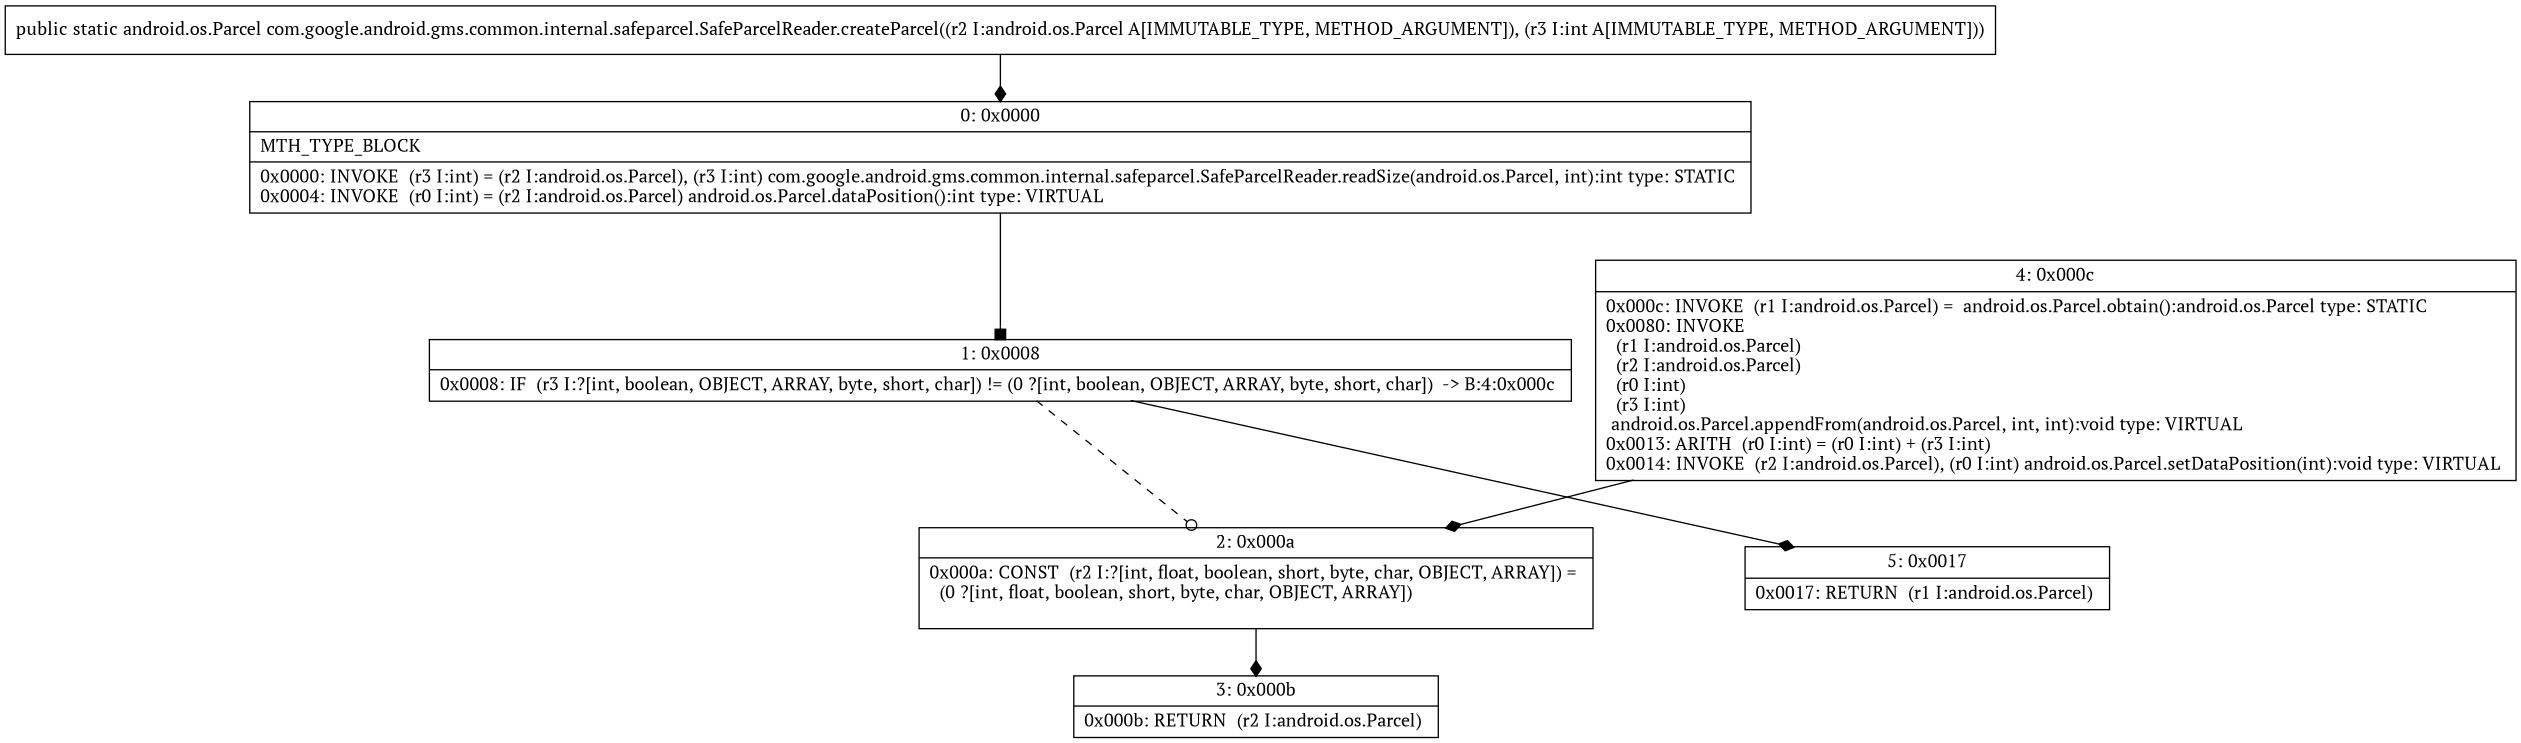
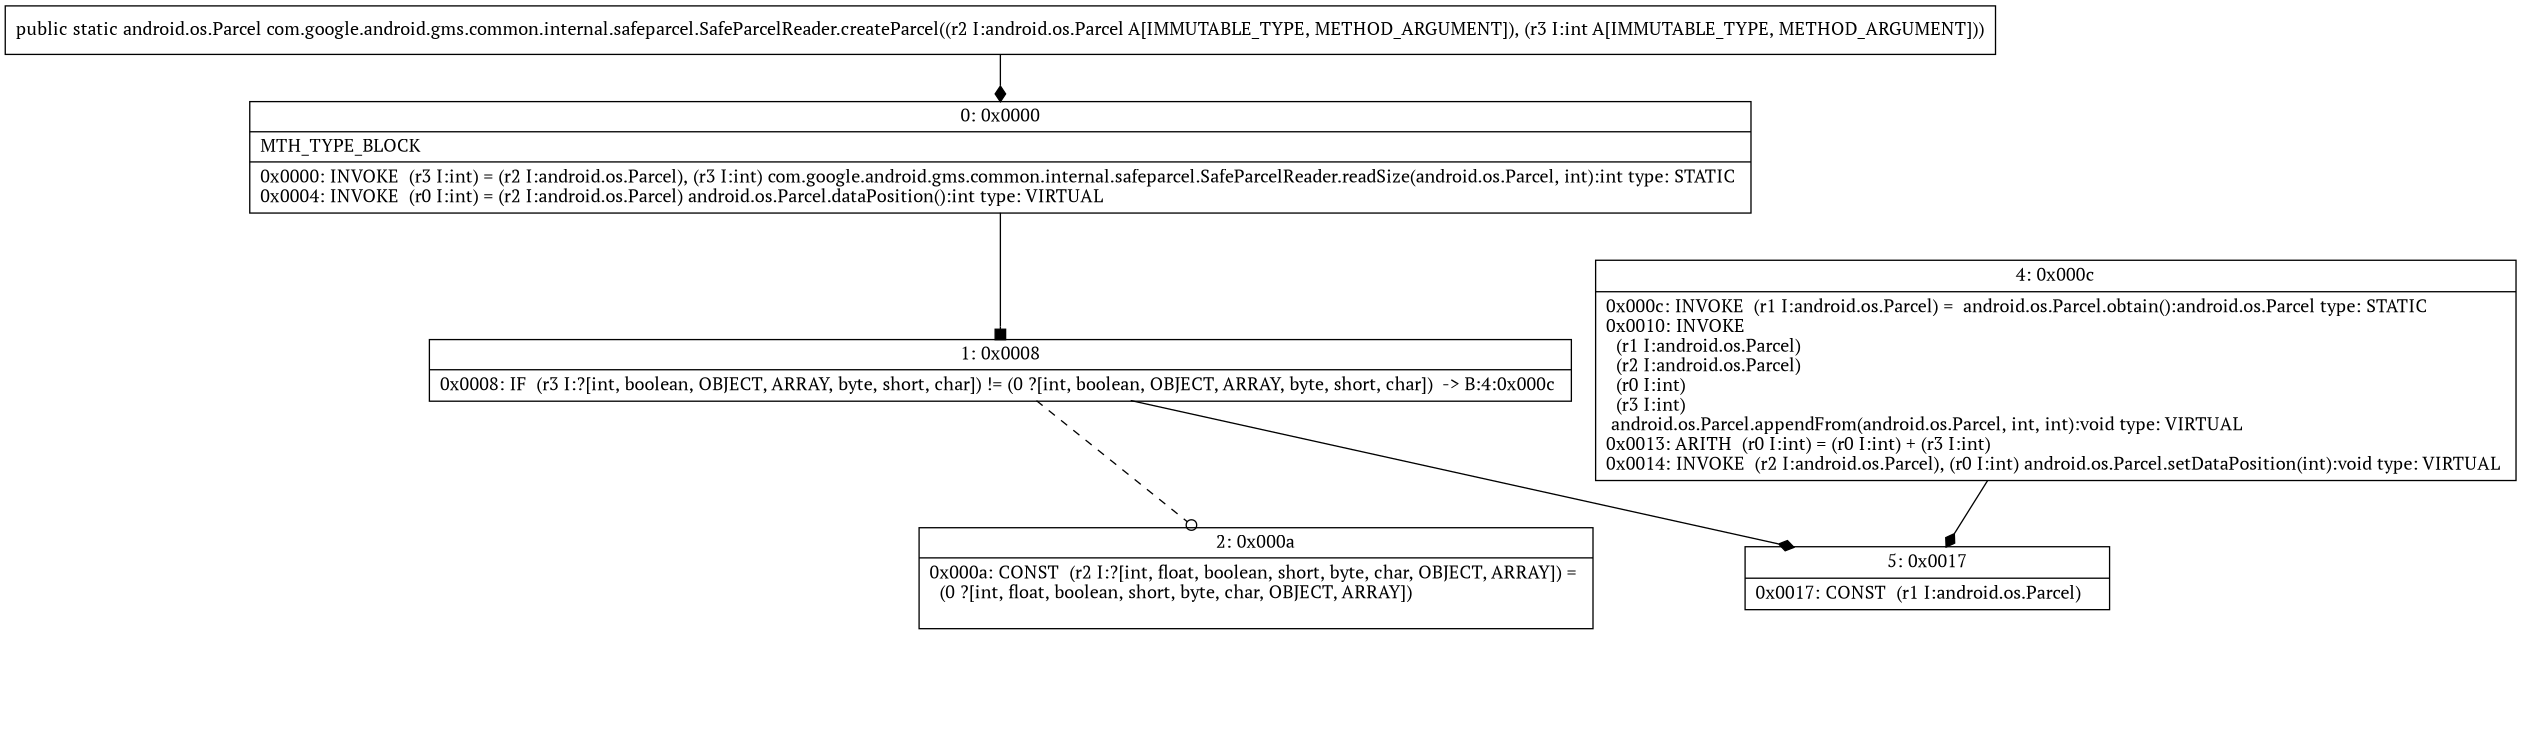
(1681, 326) -> (1681, 326)
(1547, 502) -> (1971, 507)
(1927, 593) -> (1921, 593)
(1256, 707) -> none
